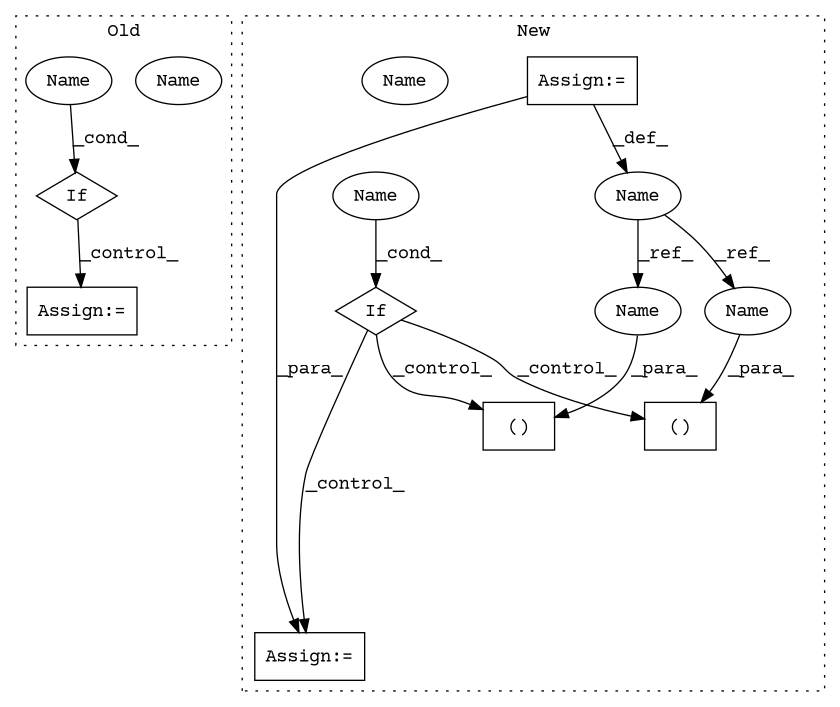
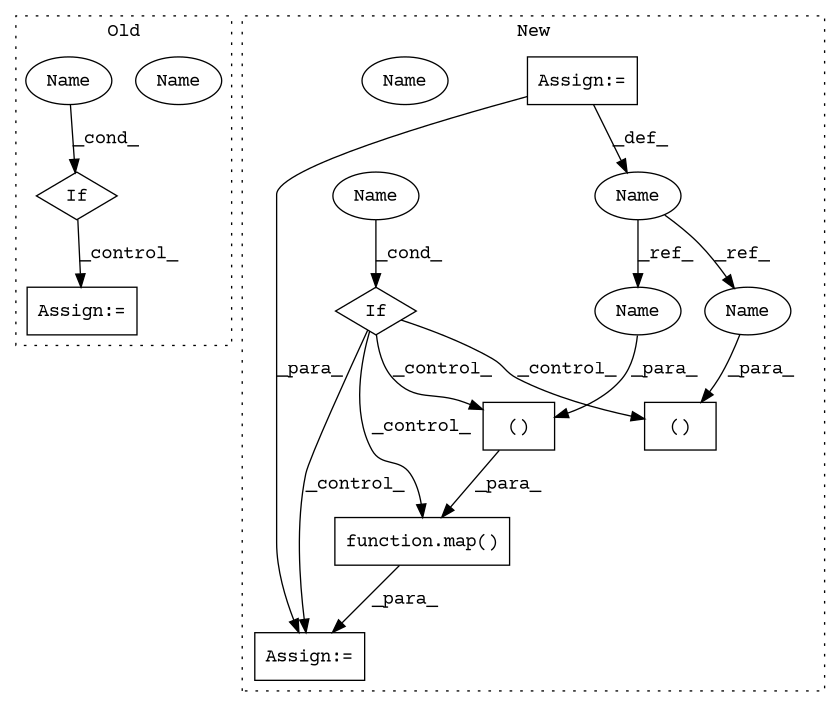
none -> (422, 541)
